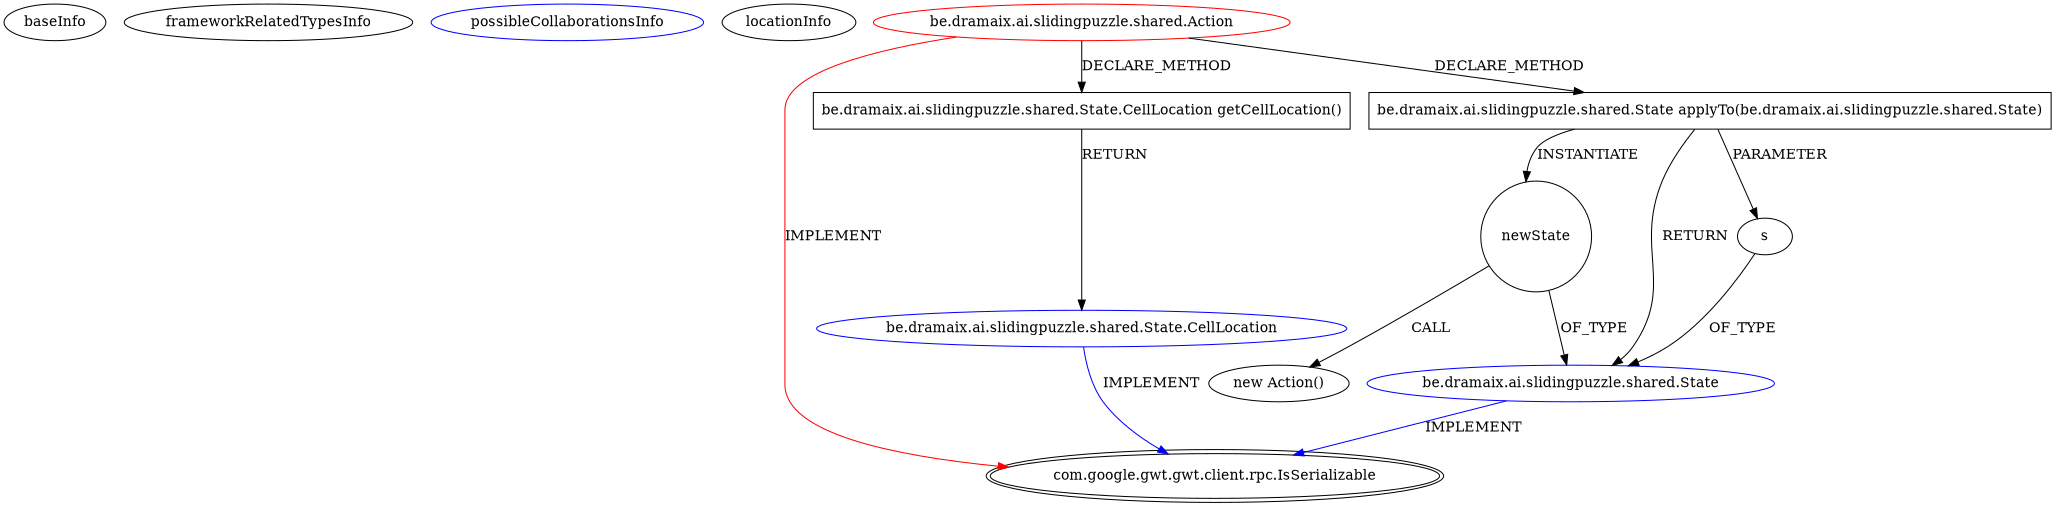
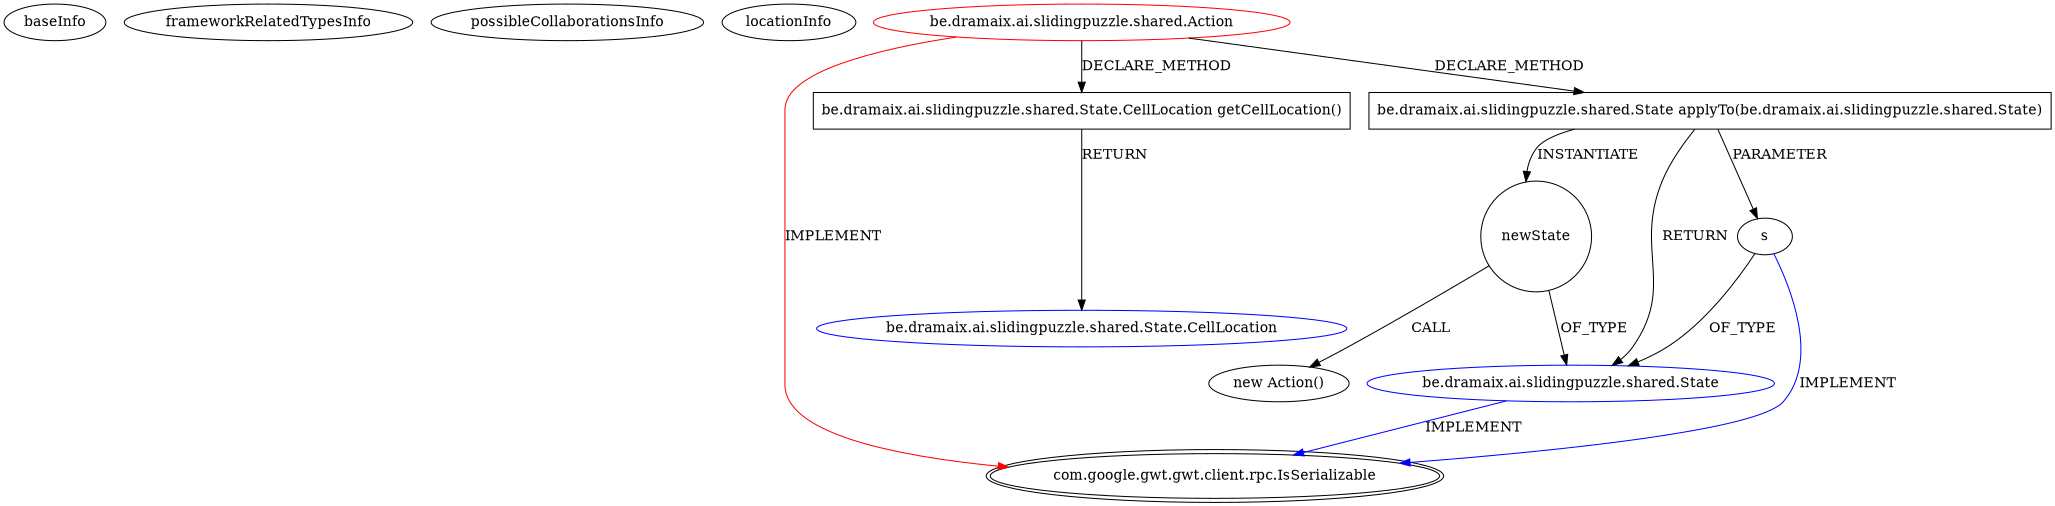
(567, 22) -> (567, 22)
(1108, 408) -> (1677, 433)
